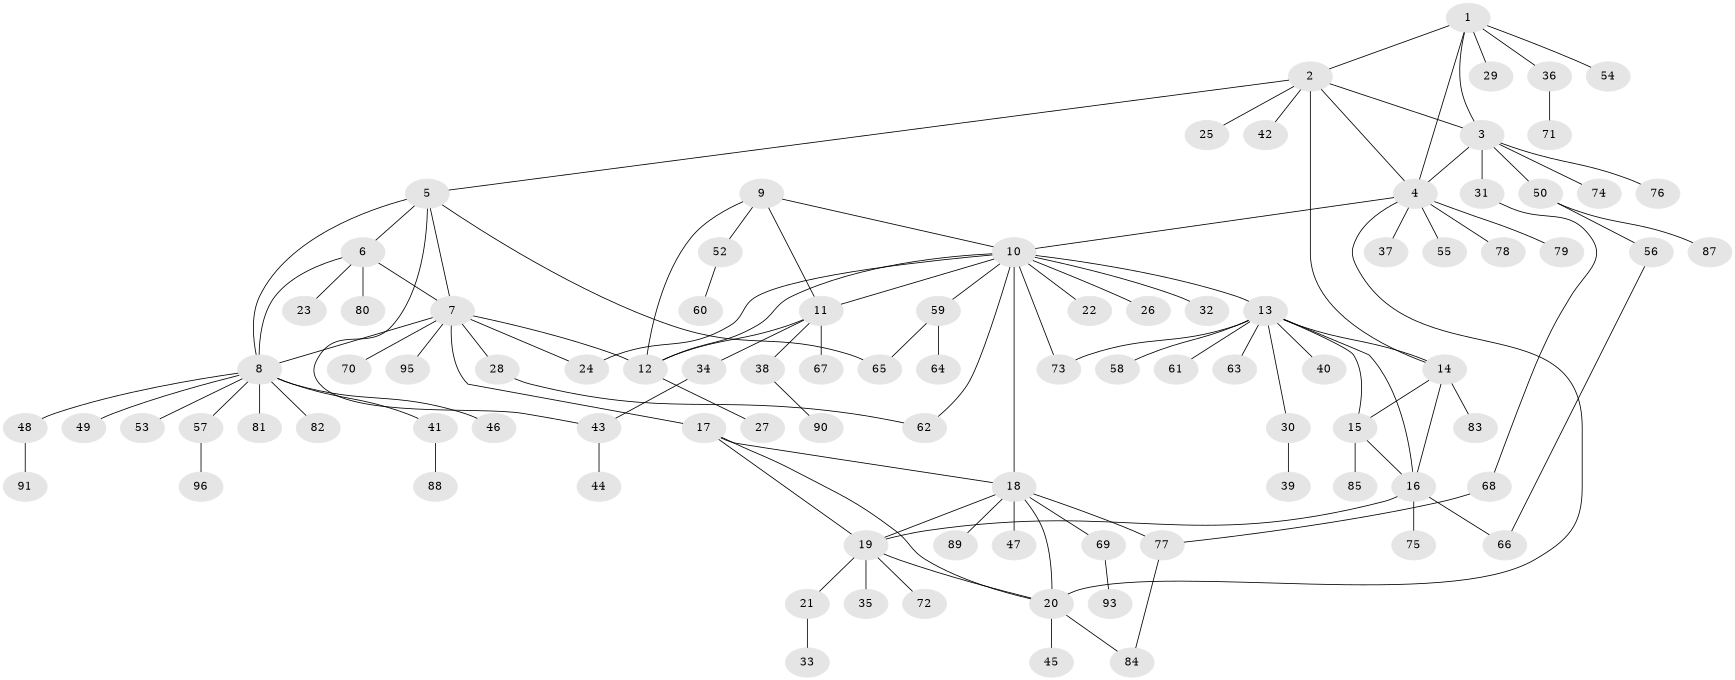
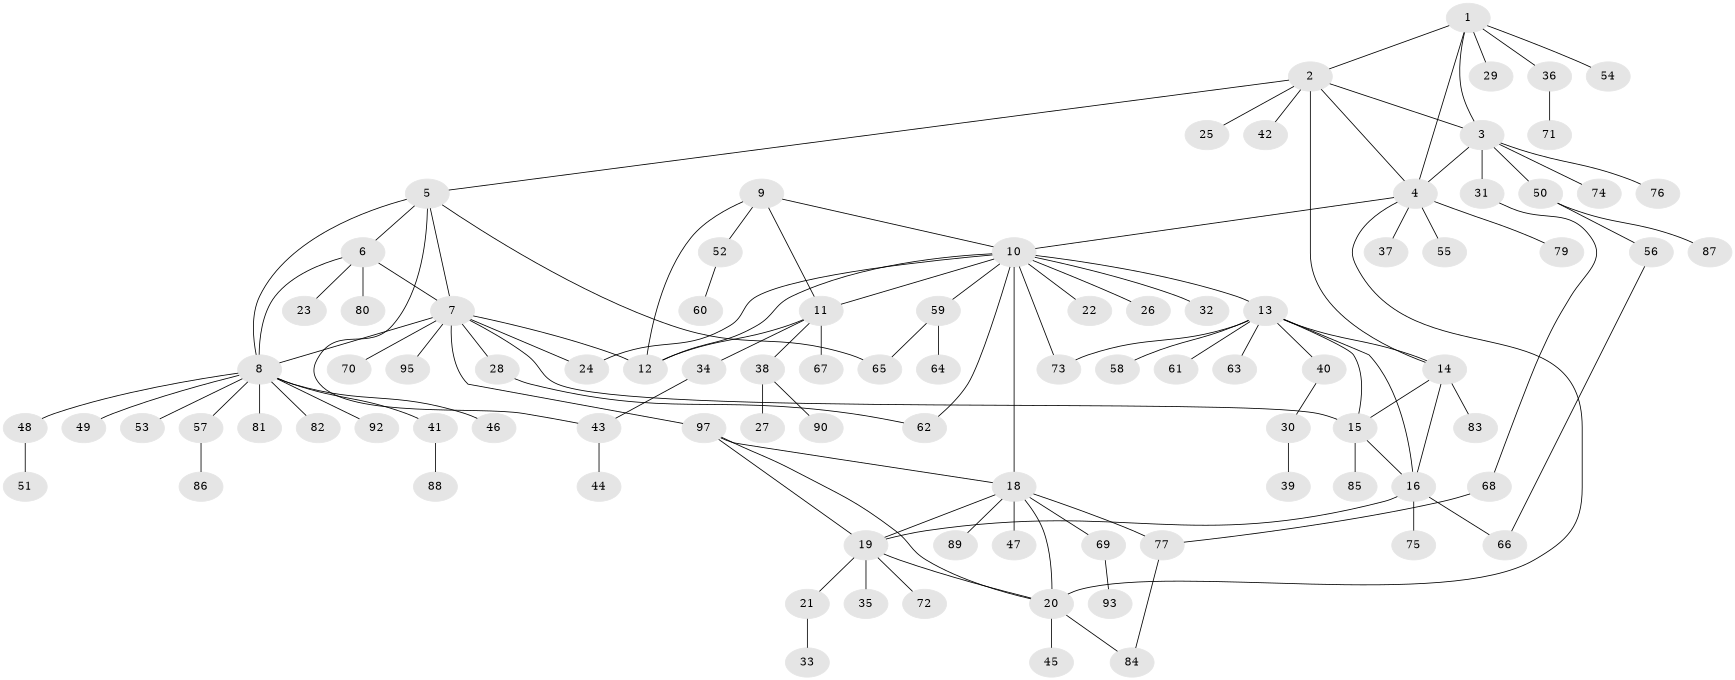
(1503, 252) -> none
(1277, 369) -> (1306, 399)
(704, 399) -> (763, 397)
none -> (892, 404)
none -> (377, 428)
(704, 428) -> (704, 428)
(25, 487) -> (25, 487)
(201, 487) -> (201, 487)
